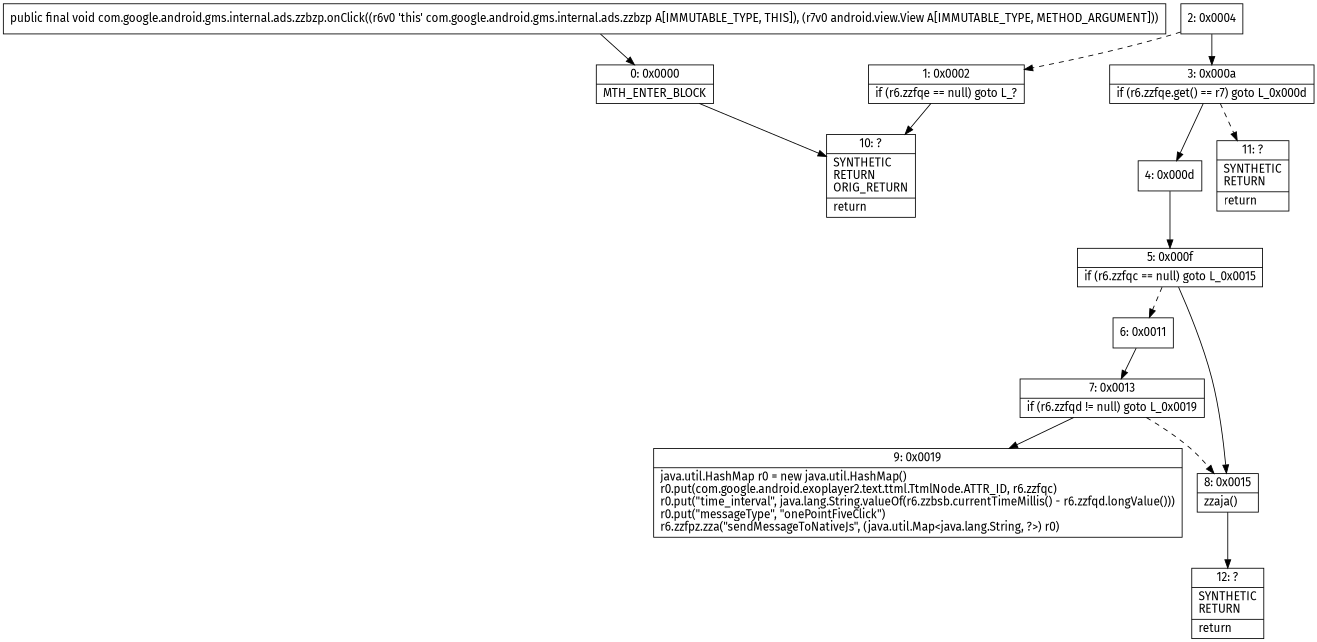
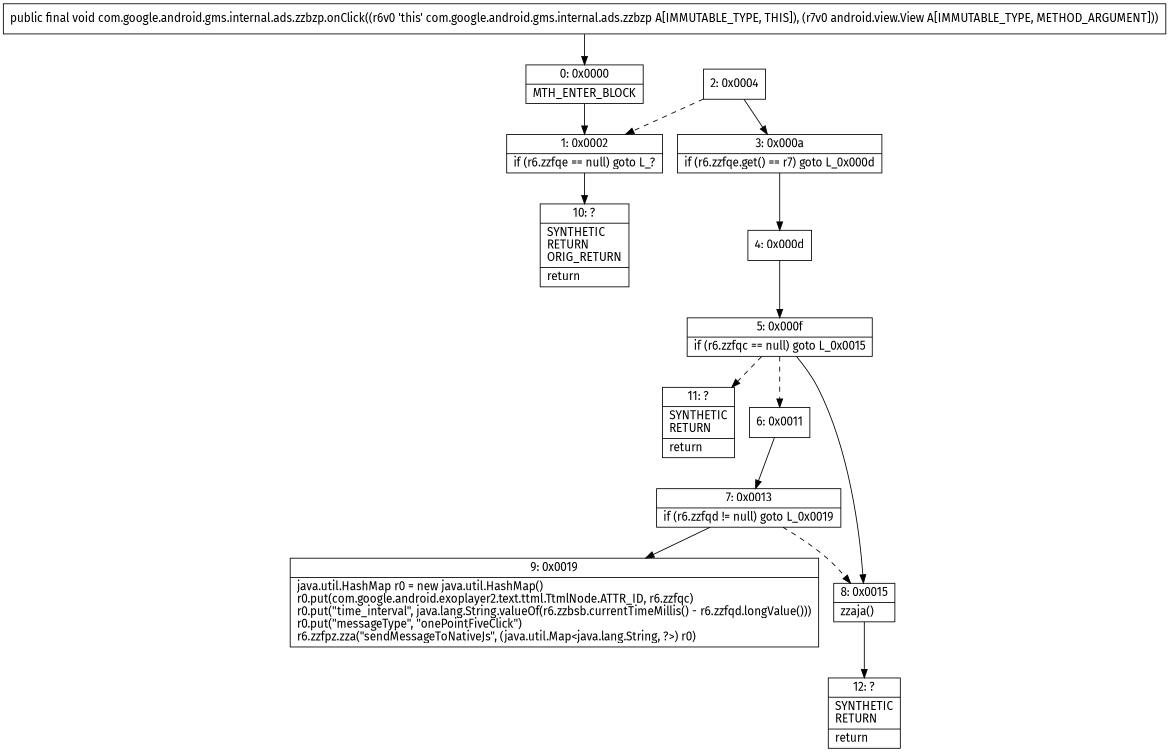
(1227, 118) -> (750, 369)
(759, 128) -> (585, 115)
